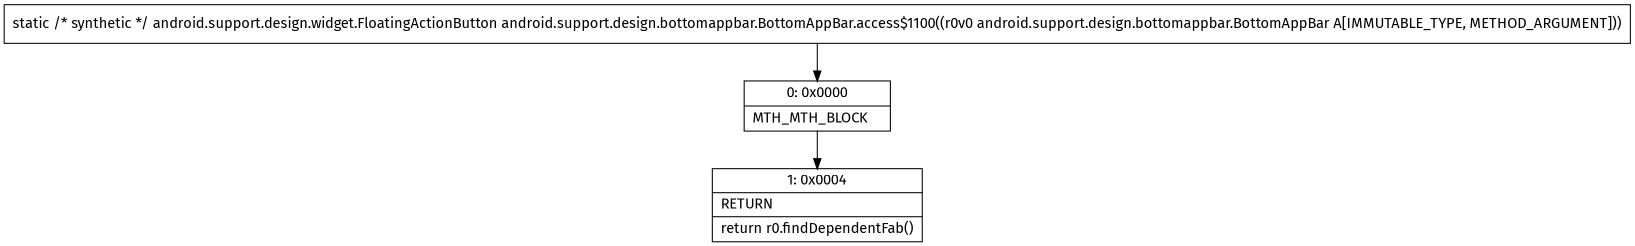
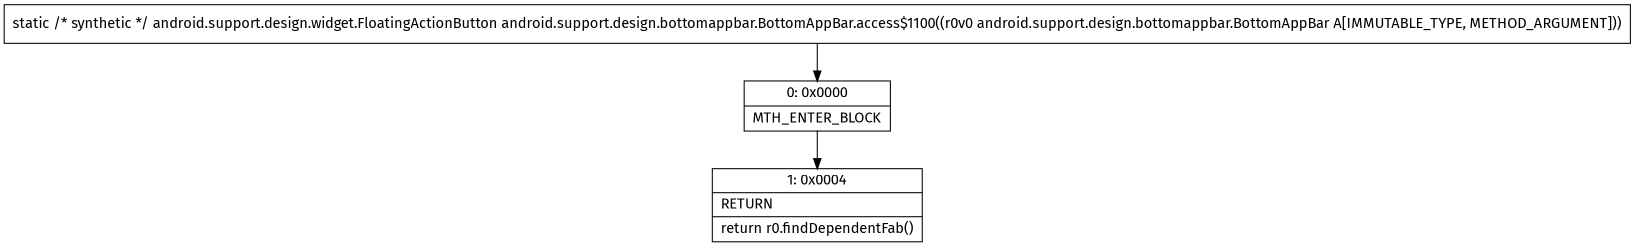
(810, 118) -> (817, 118)
